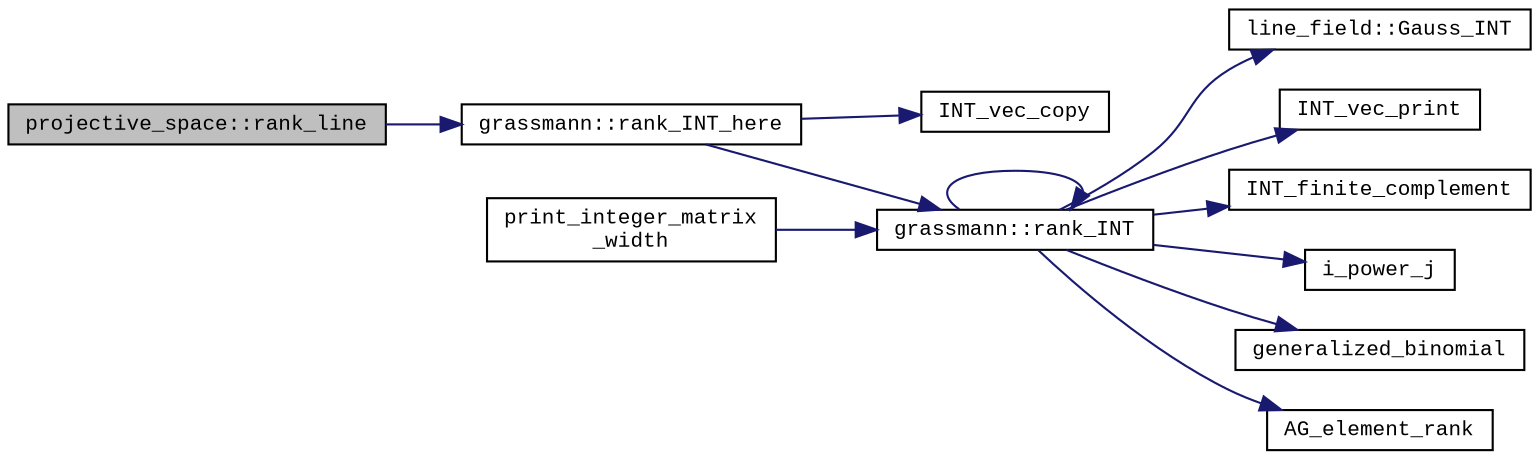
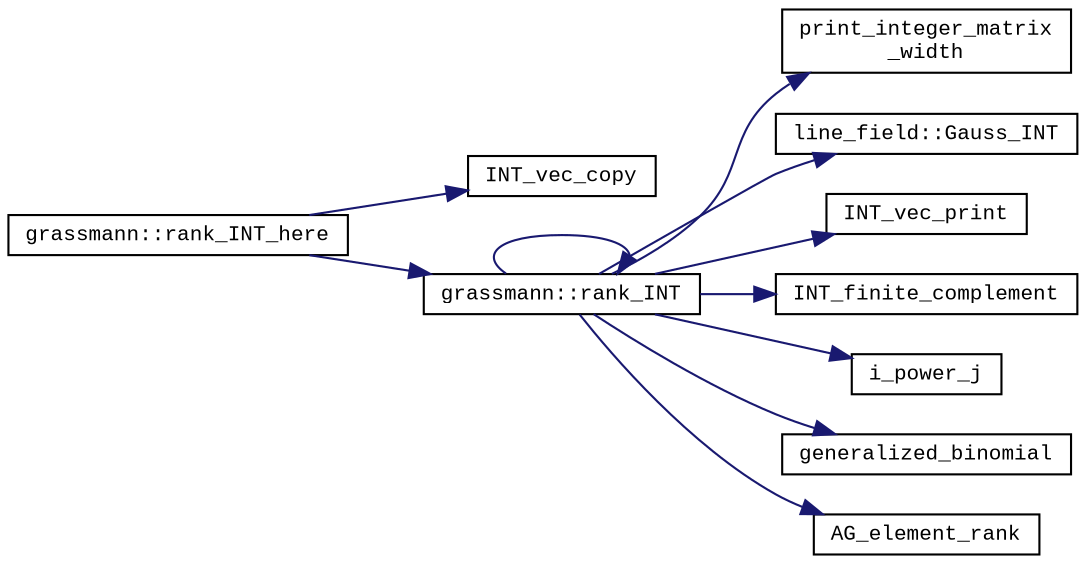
(197, 124) -> none
(815, 230) -> (721, 188)
